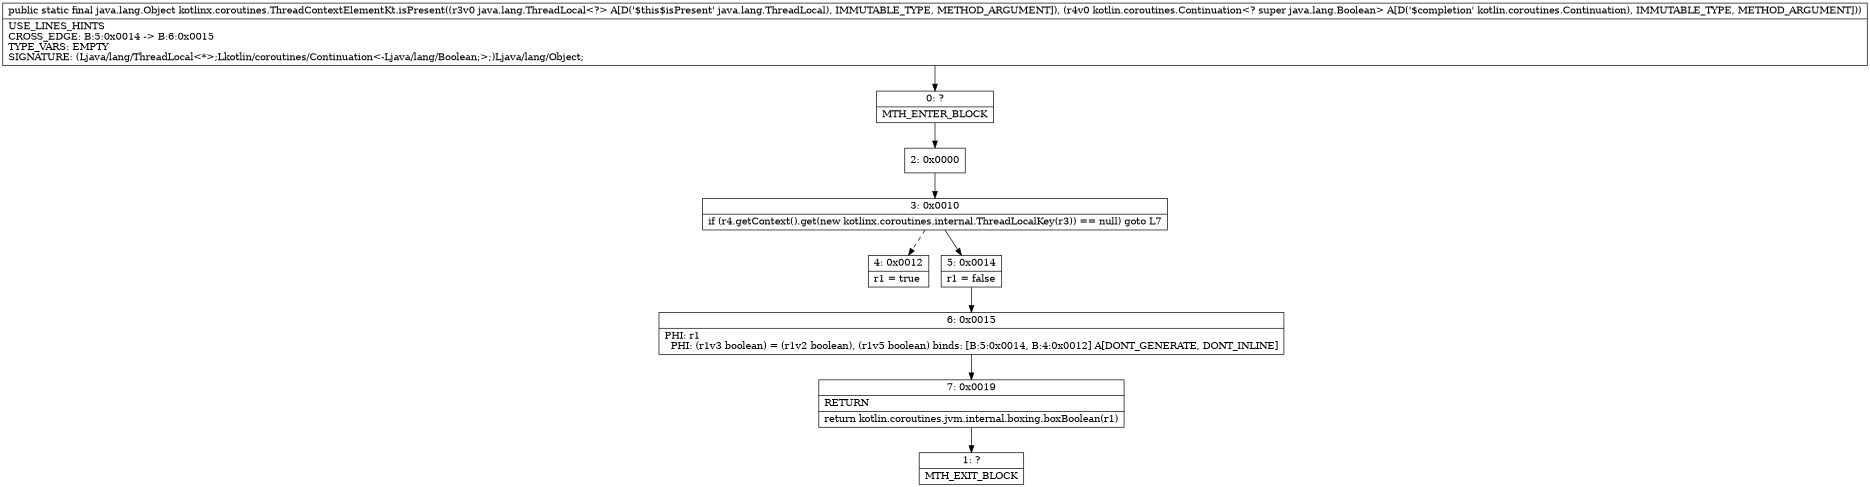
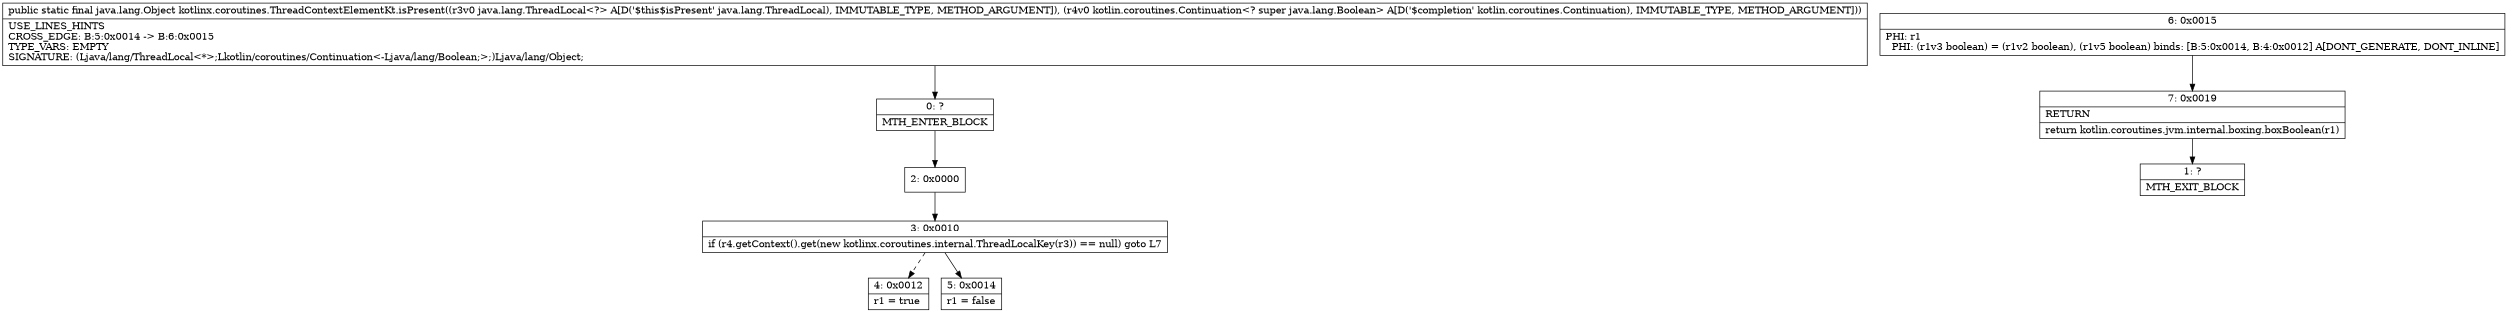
(971, 296) -> none
